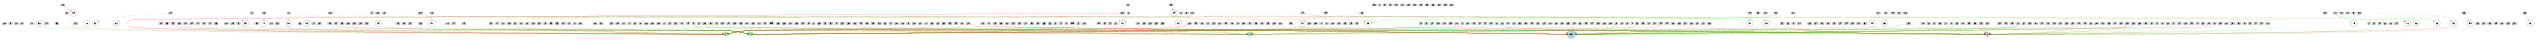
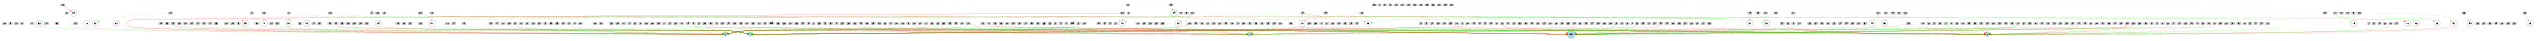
none -> (1993, 23)
